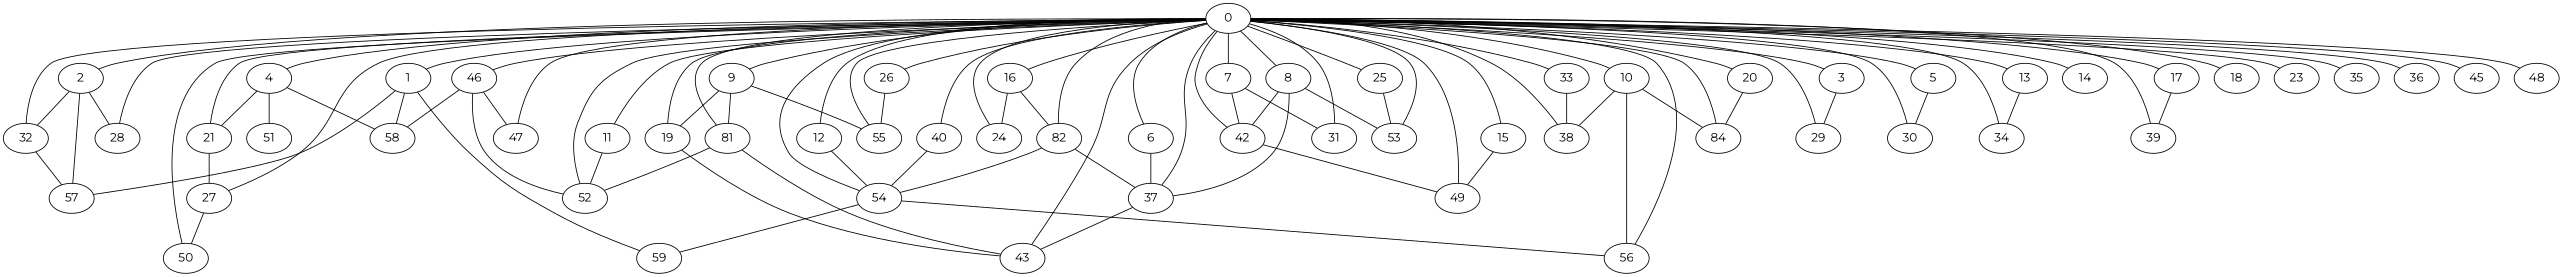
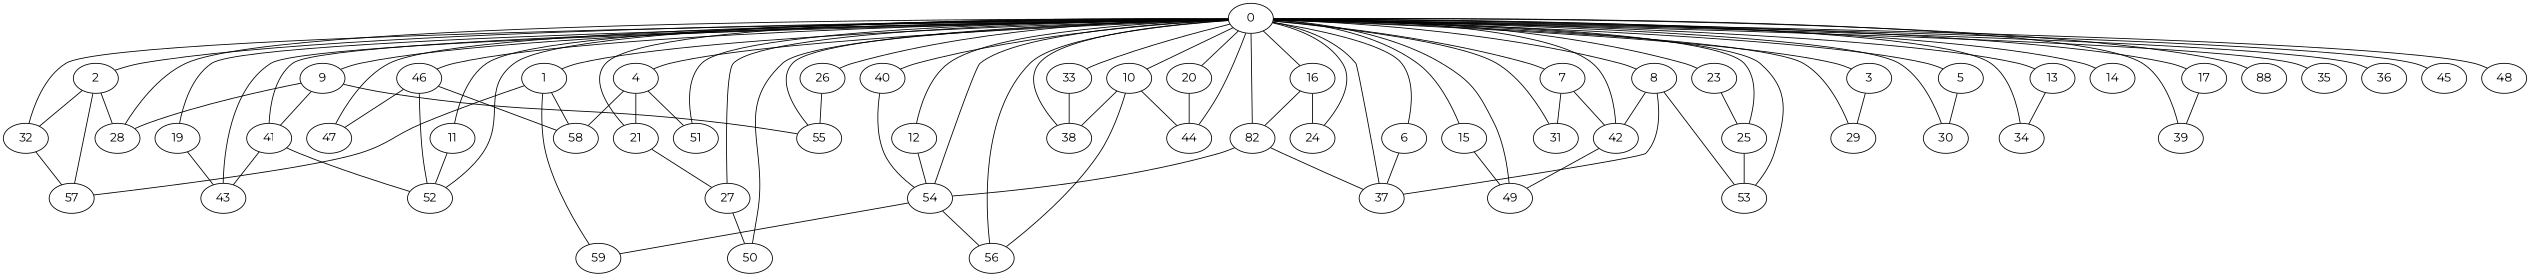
none -> (932, 28)
(2237, 78) -> (2264, 78)
none -> (1729, 108)
(699, 109) -> (217, 102)
(728, 138) -> (269, 138)
(1718, 138) -> (1189, 138)
(1087, 228) -> none
